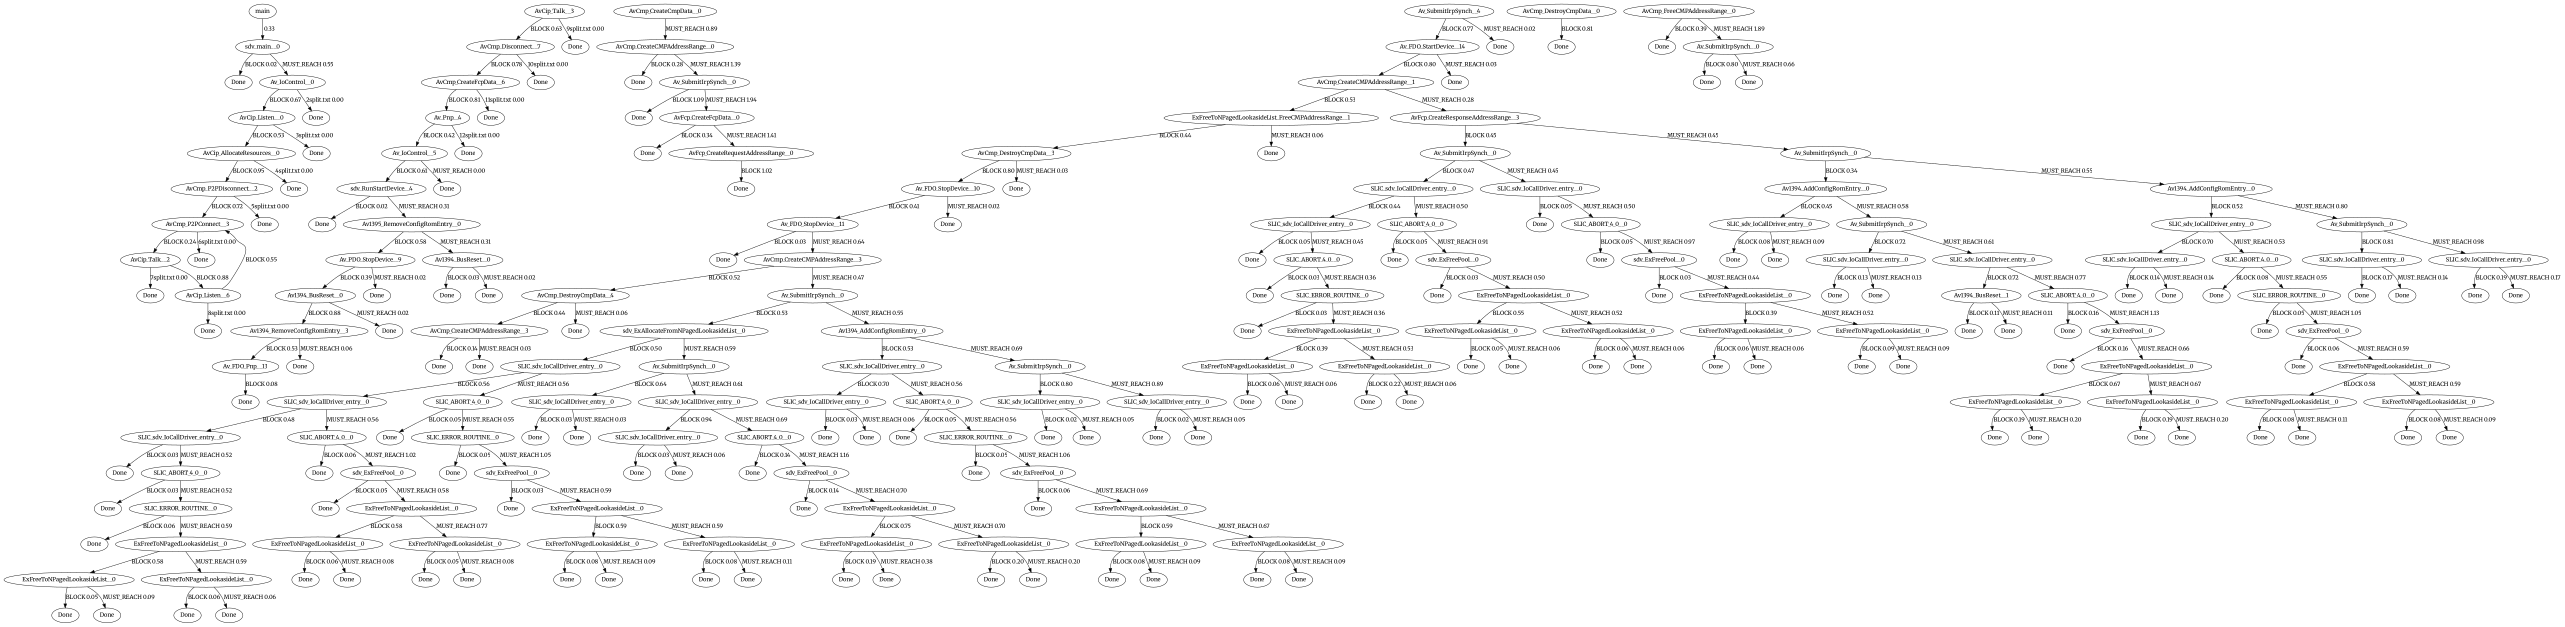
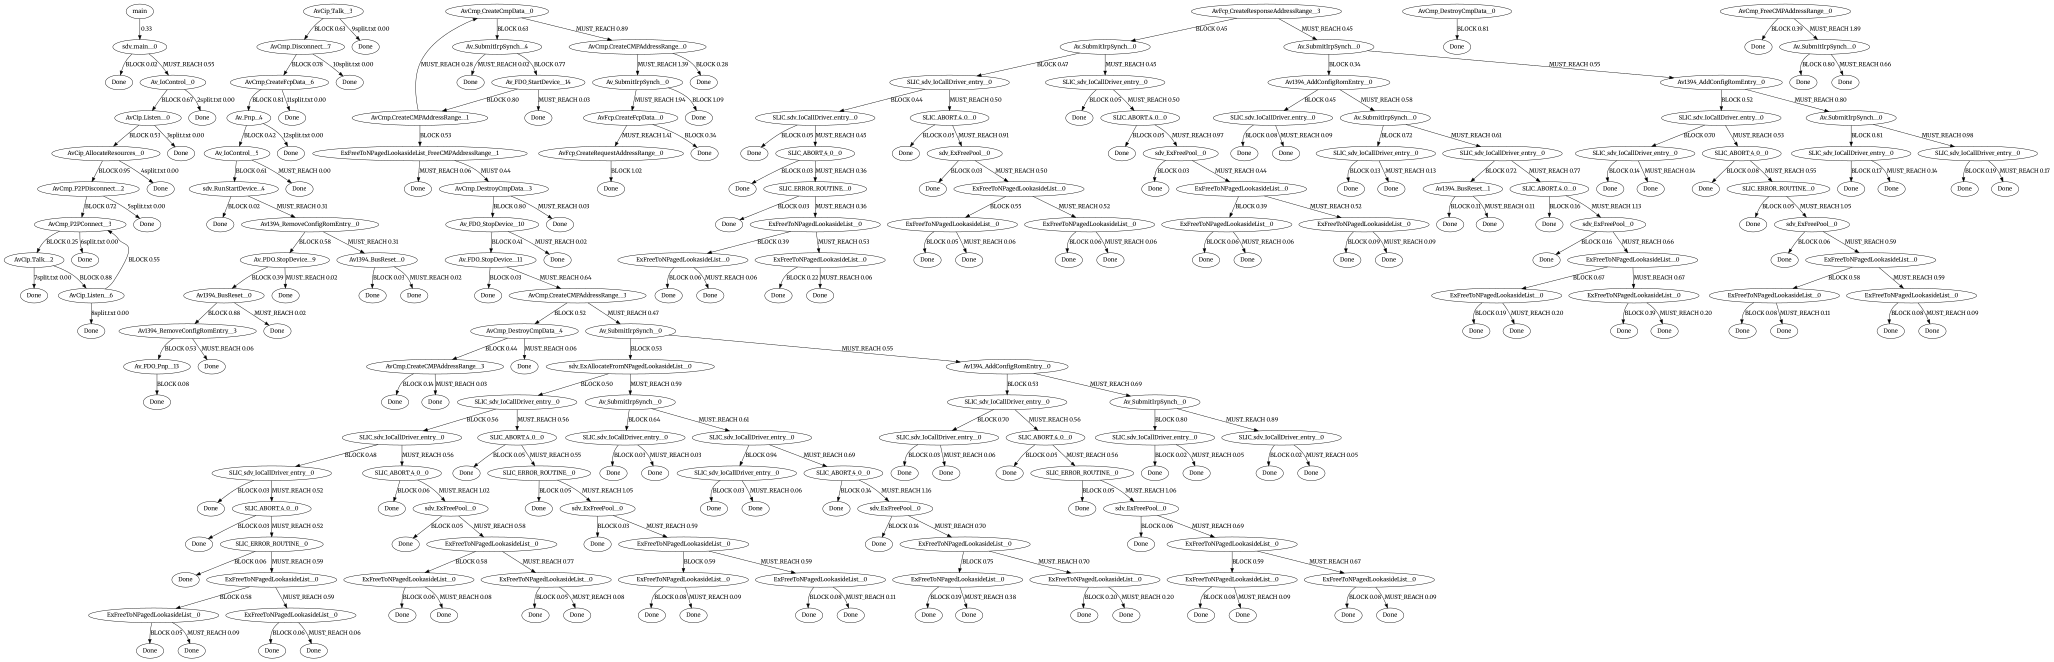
none -> (497, 27)
(1413, 100) -> (426, 54)
(1175, 136) -> (496, 171)
(412, 225) -> (310, 225)
(180, 242) -> (62, 242)
